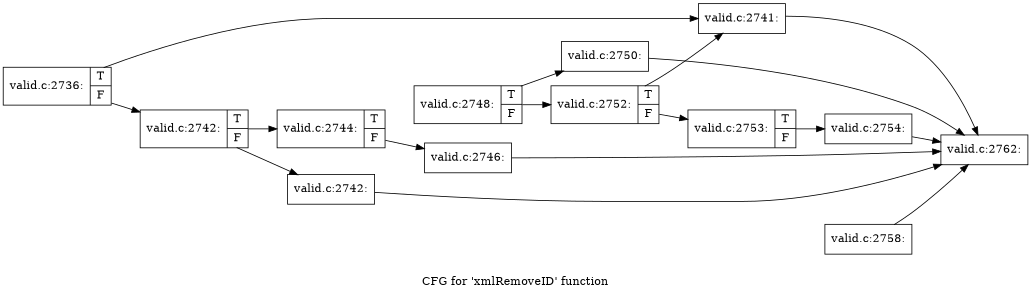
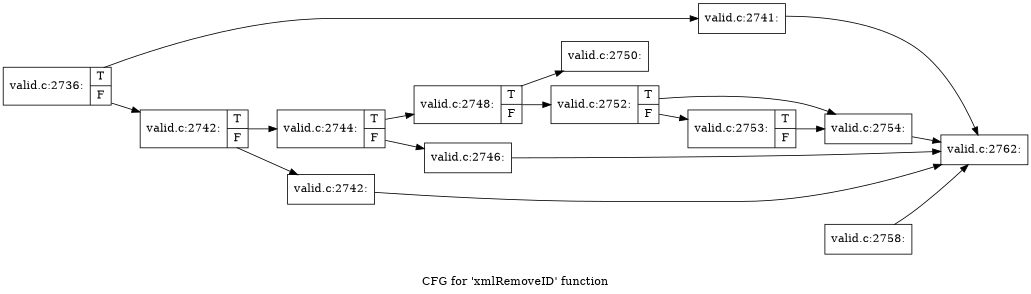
(678, 66) -> (744, 97)
(807, 78) -> none
none -> (396, 118)
